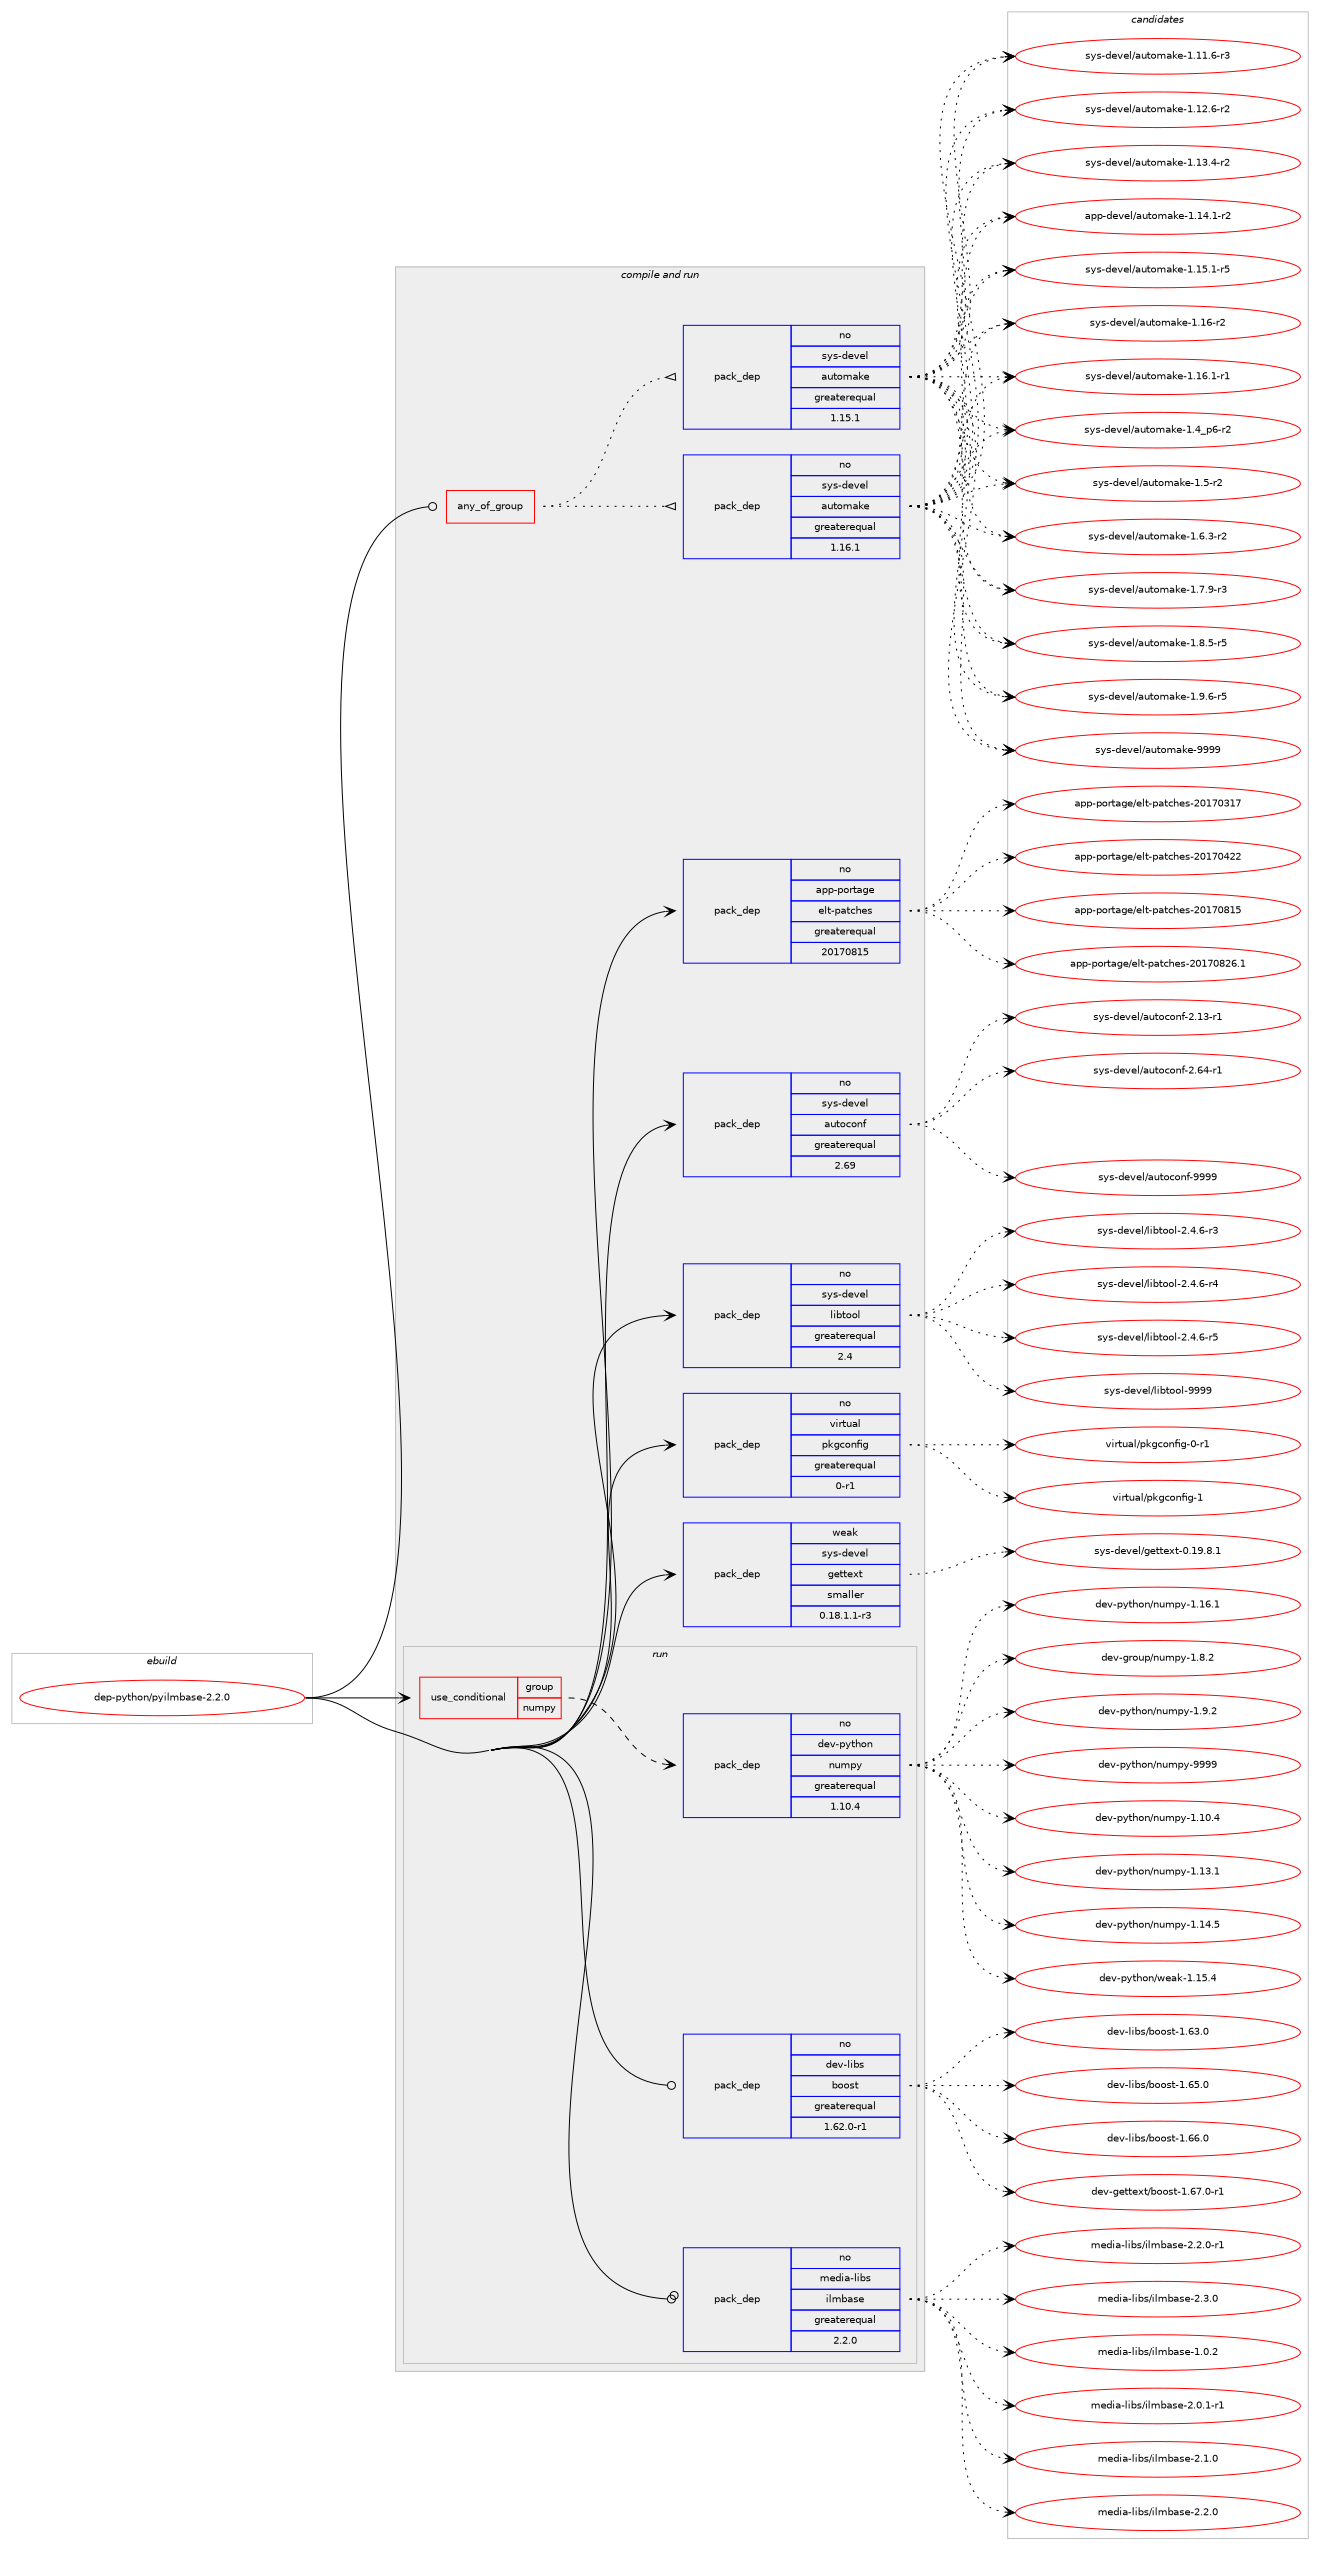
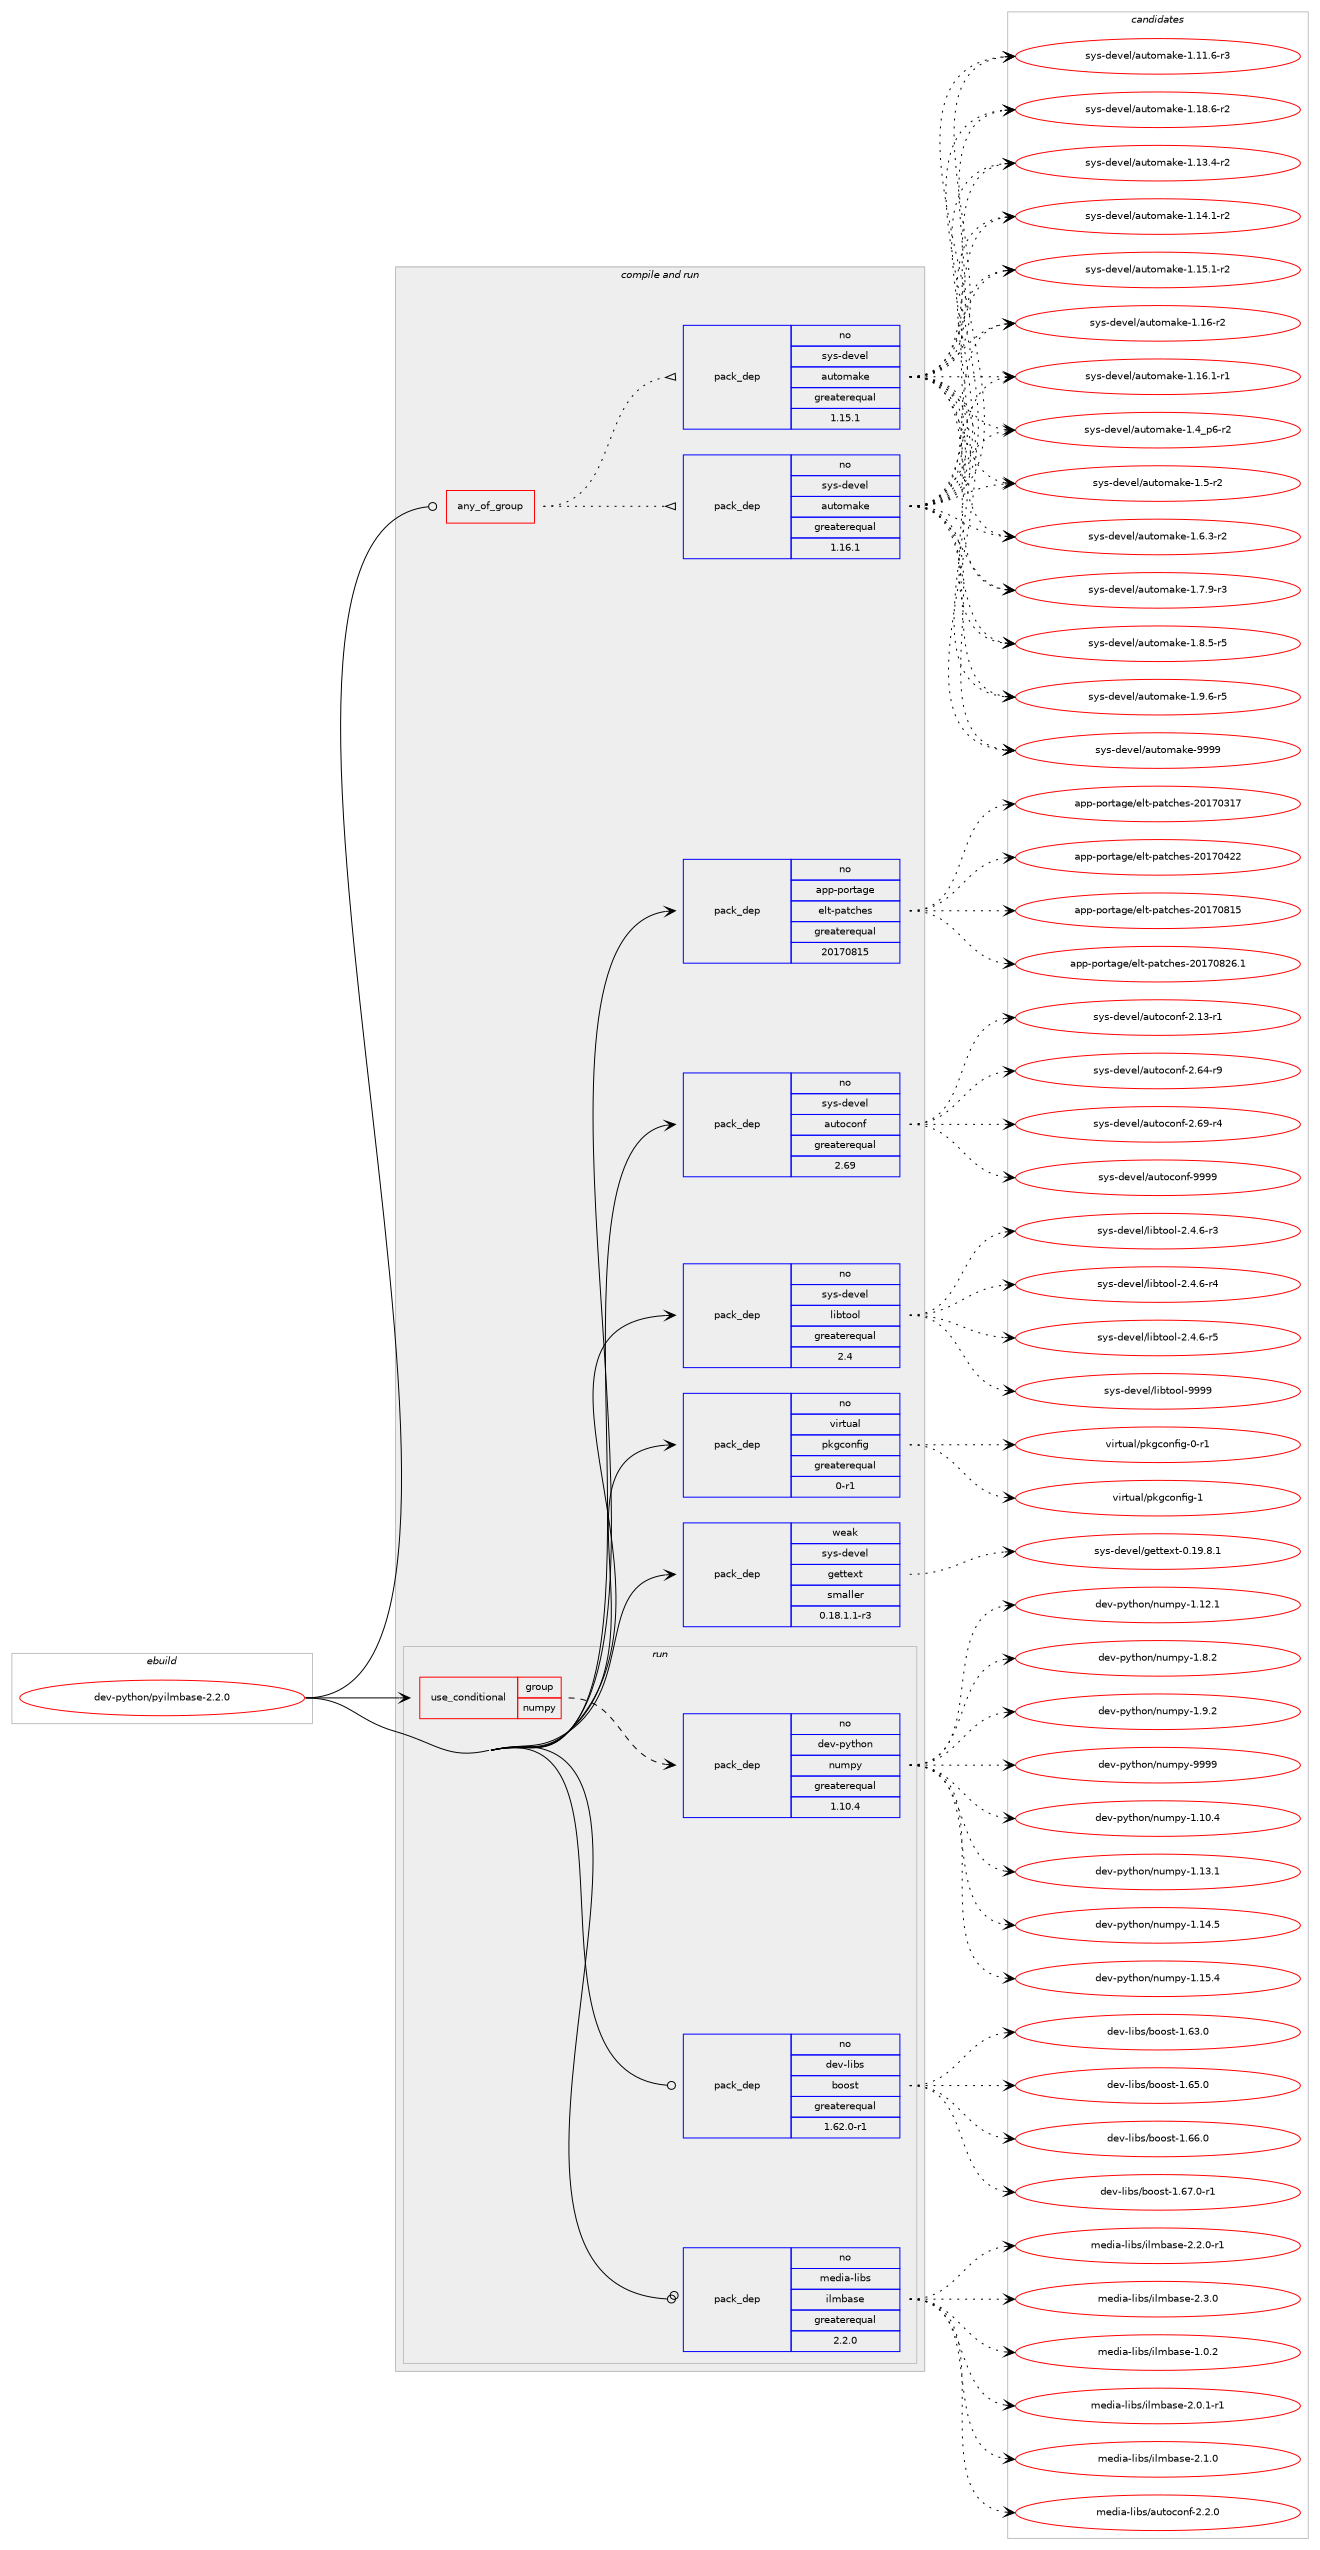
(1158, 110) -> (1158, 110)
(1158, 217) -> (1158, 217)
(1158, 270) -> (1158, 270)
(1158, 1071) -> (1158, 1071)
none -> (1158, 1124)
(1158, 1605) -> (1158, 1605)
(1158, 1658) -> (1158, 1658)
(162, 1698) -> (162, 1698)
(1158, 1979) -> (1158, 1979)
(1158, 2192) -> (1158, 2192)
(1158, 2513) -> (1158, 2513)
